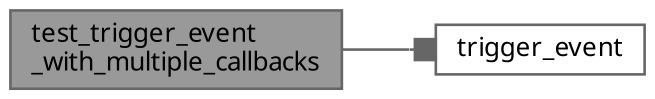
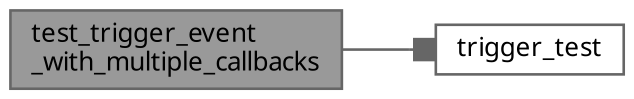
(540, 50) -> (530, 50)
